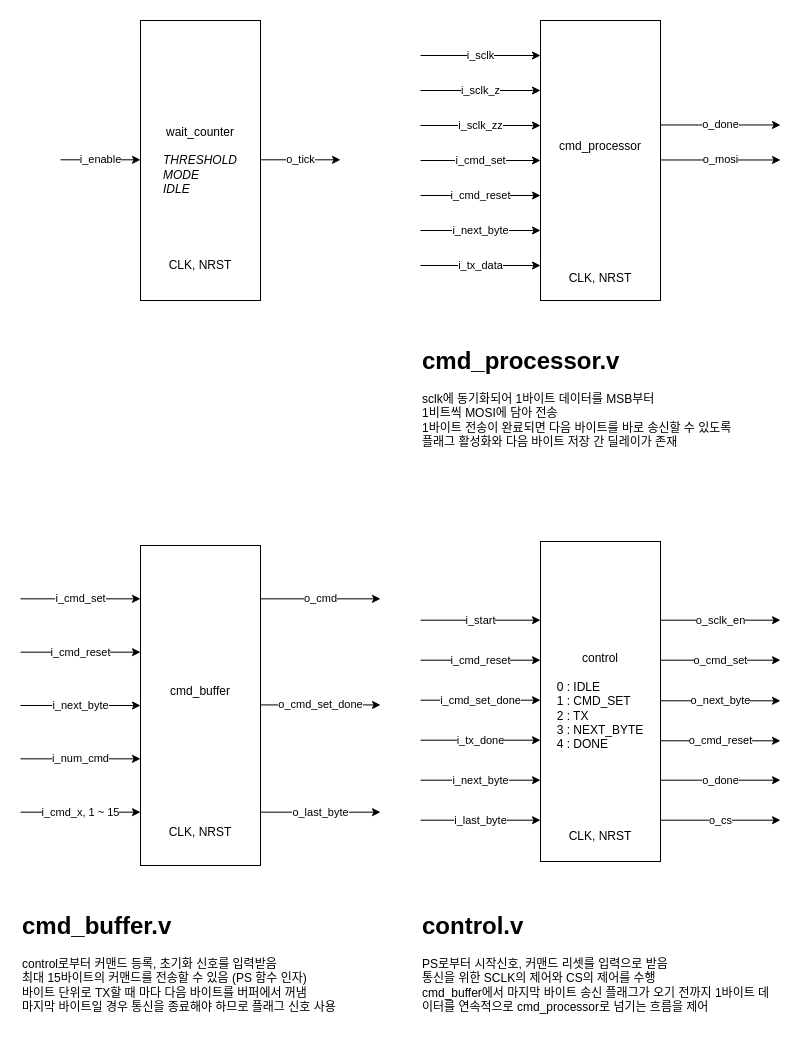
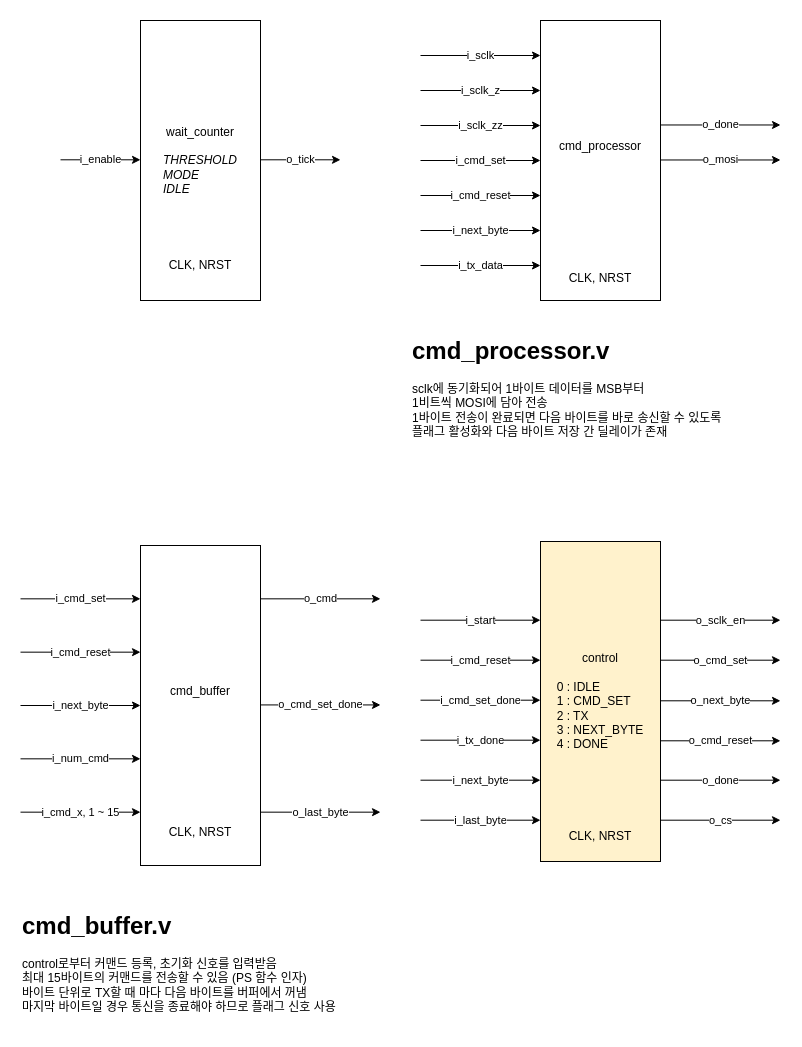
(601, 401) -> (591, 391)
(601, 702) -> (601, 702)
(601, 966) -> none
